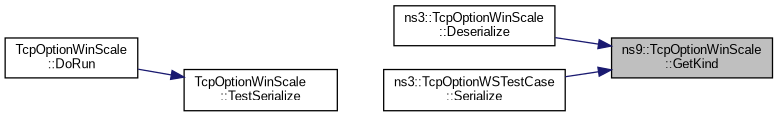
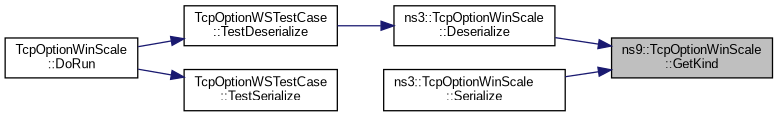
none -> (261, 26)
(261, 90) -> (261, 90)
(474, 90) -> (474, 90)
